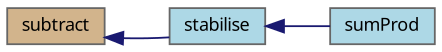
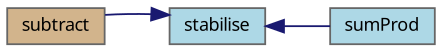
(146, 38) -> (128, 14)
